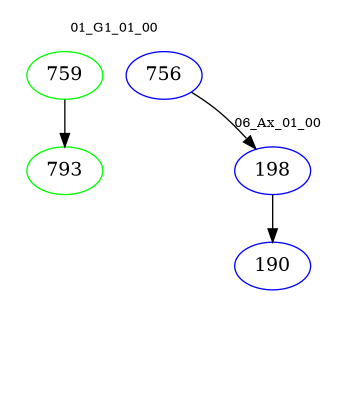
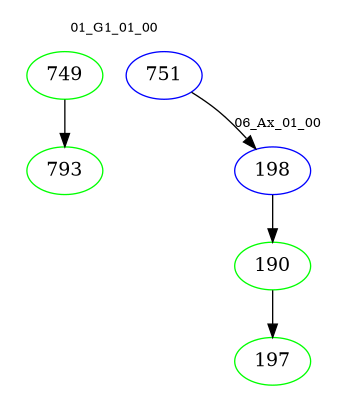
(65, 75) -> (65, 75)
(164, 75) -> (164, 75)
(273, 266) -> (273, 266)
none -> (273, 361)
